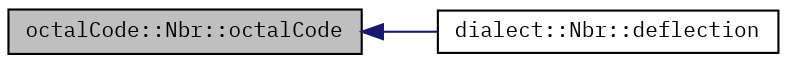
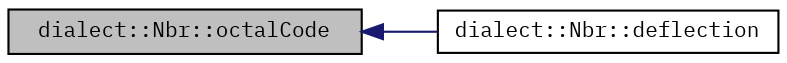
(185, 32) -> (185, 32)
